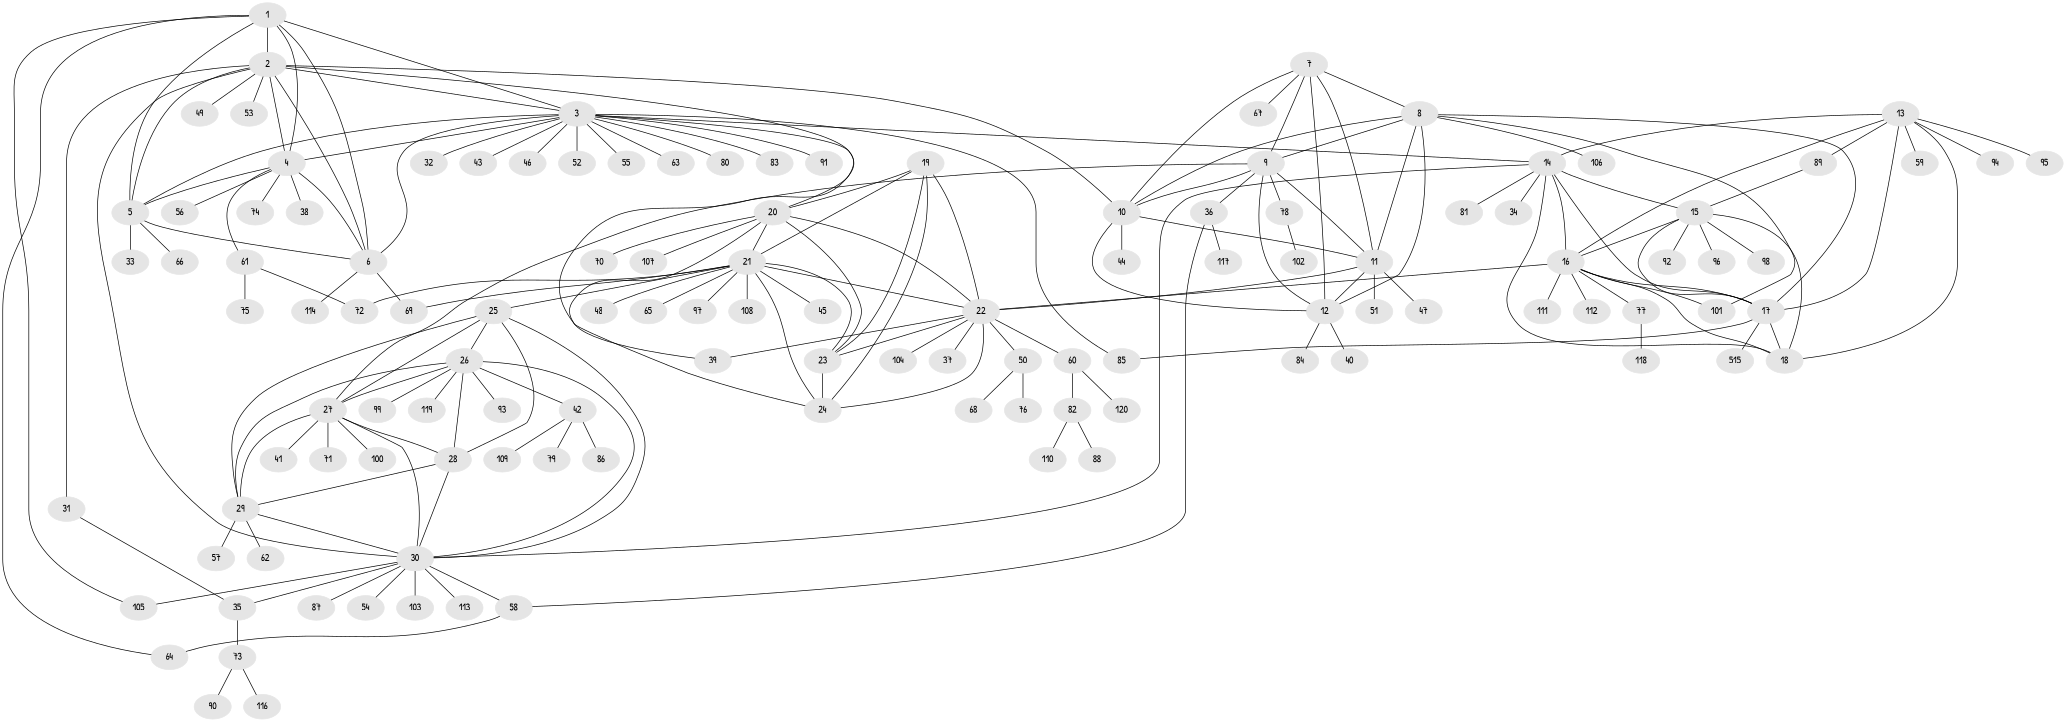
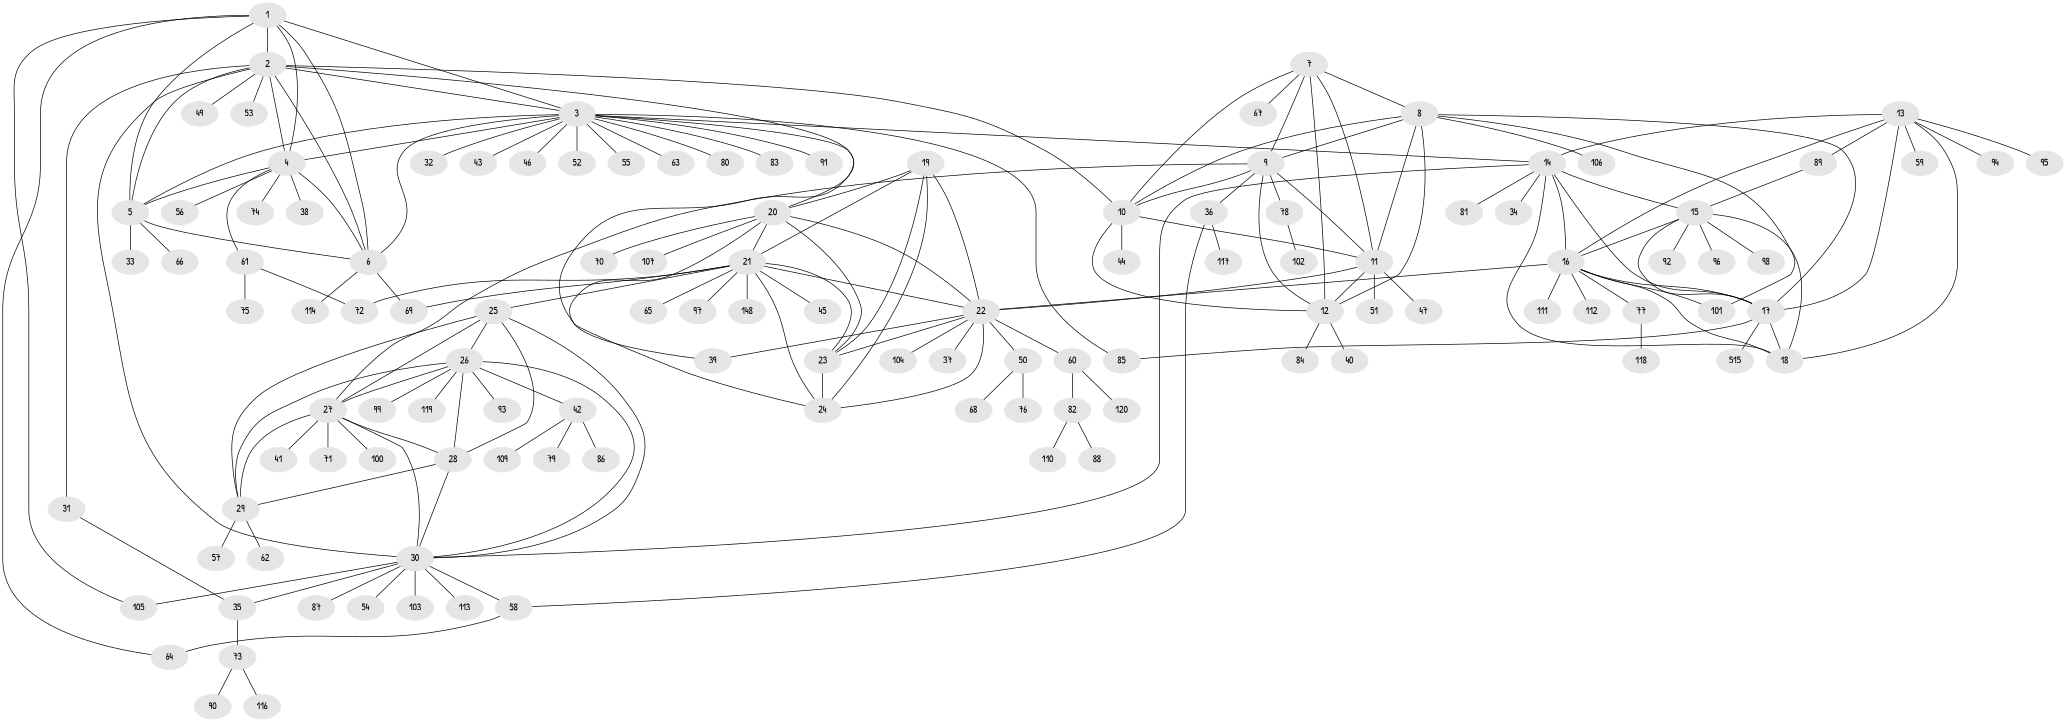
(599, 311) -> none
(747, 311) -> (747, 311)
(328, 534) -> none
